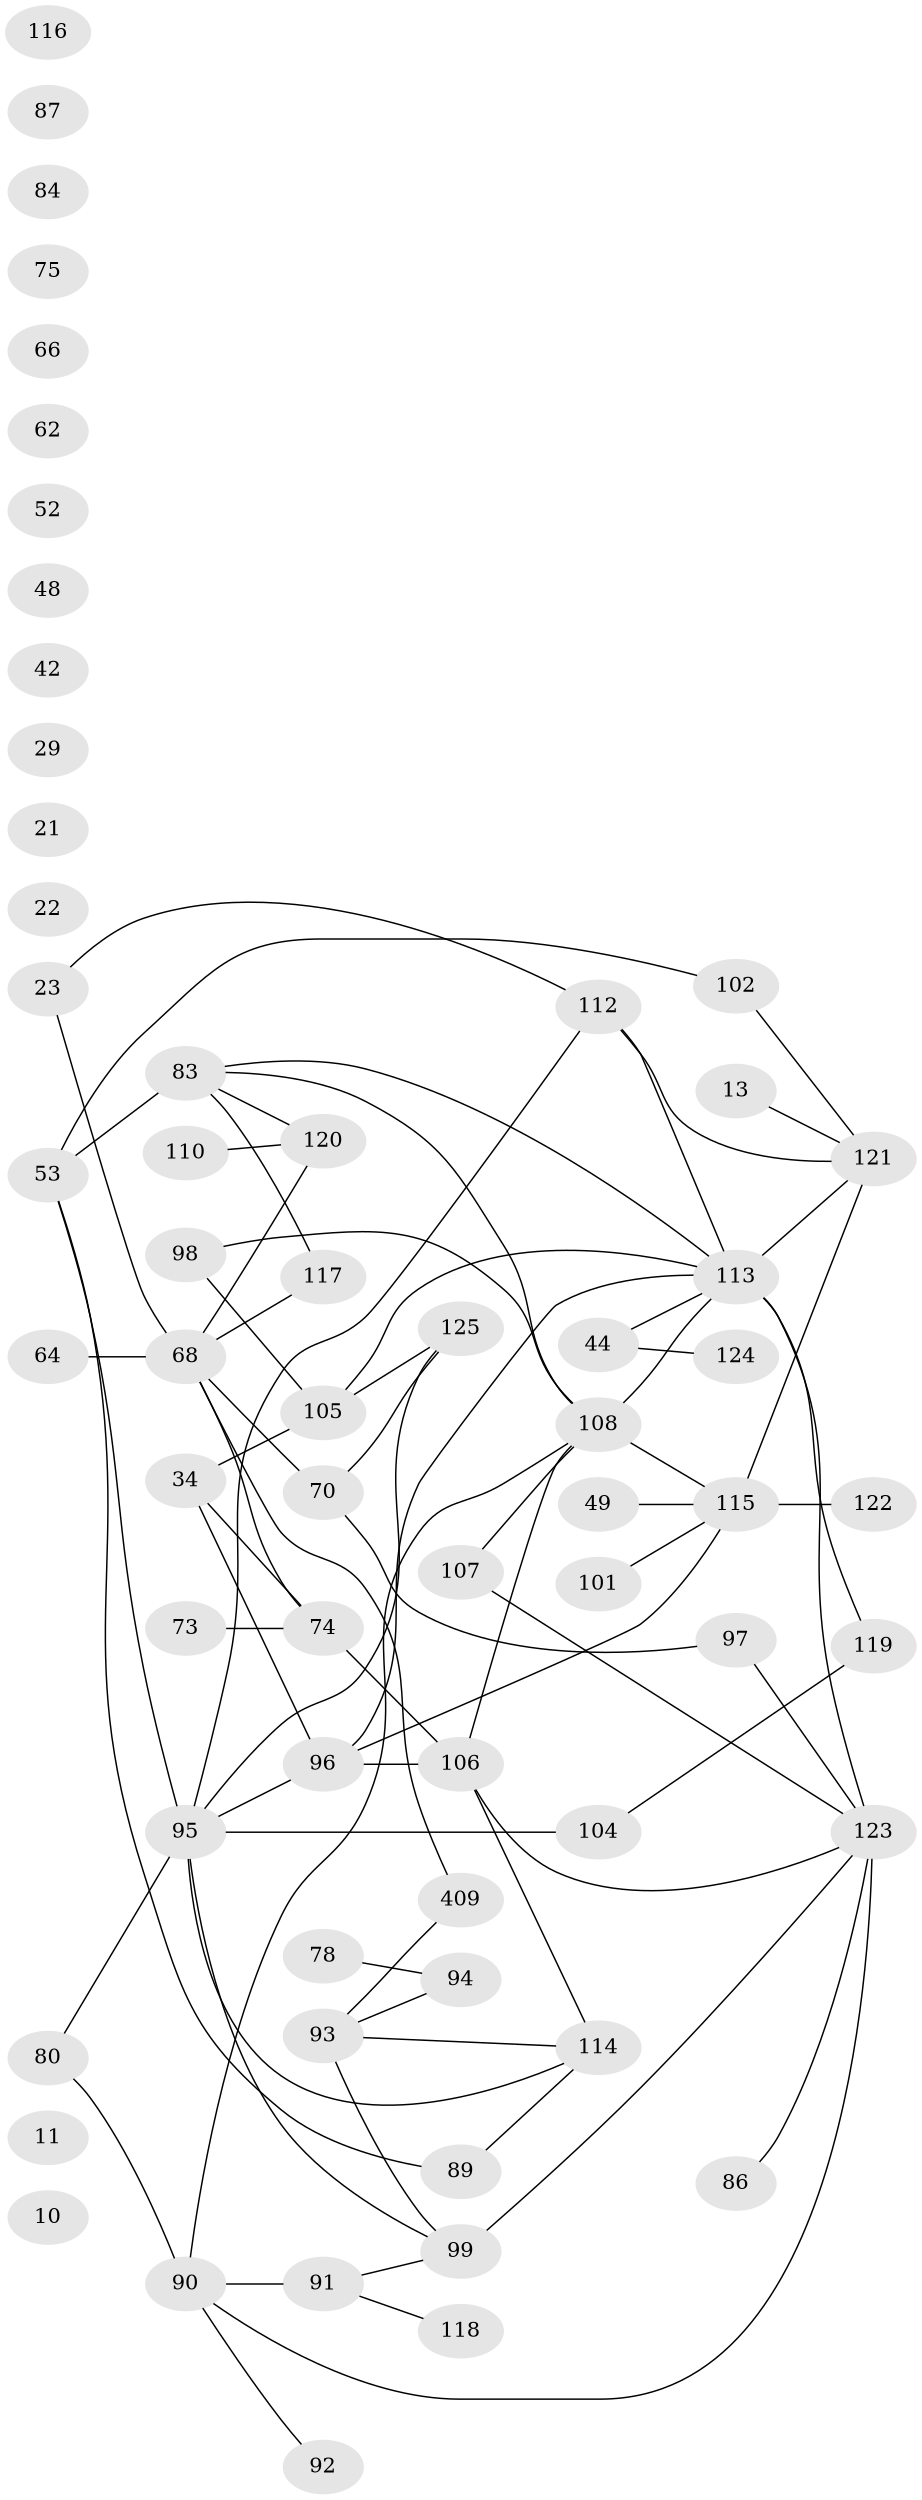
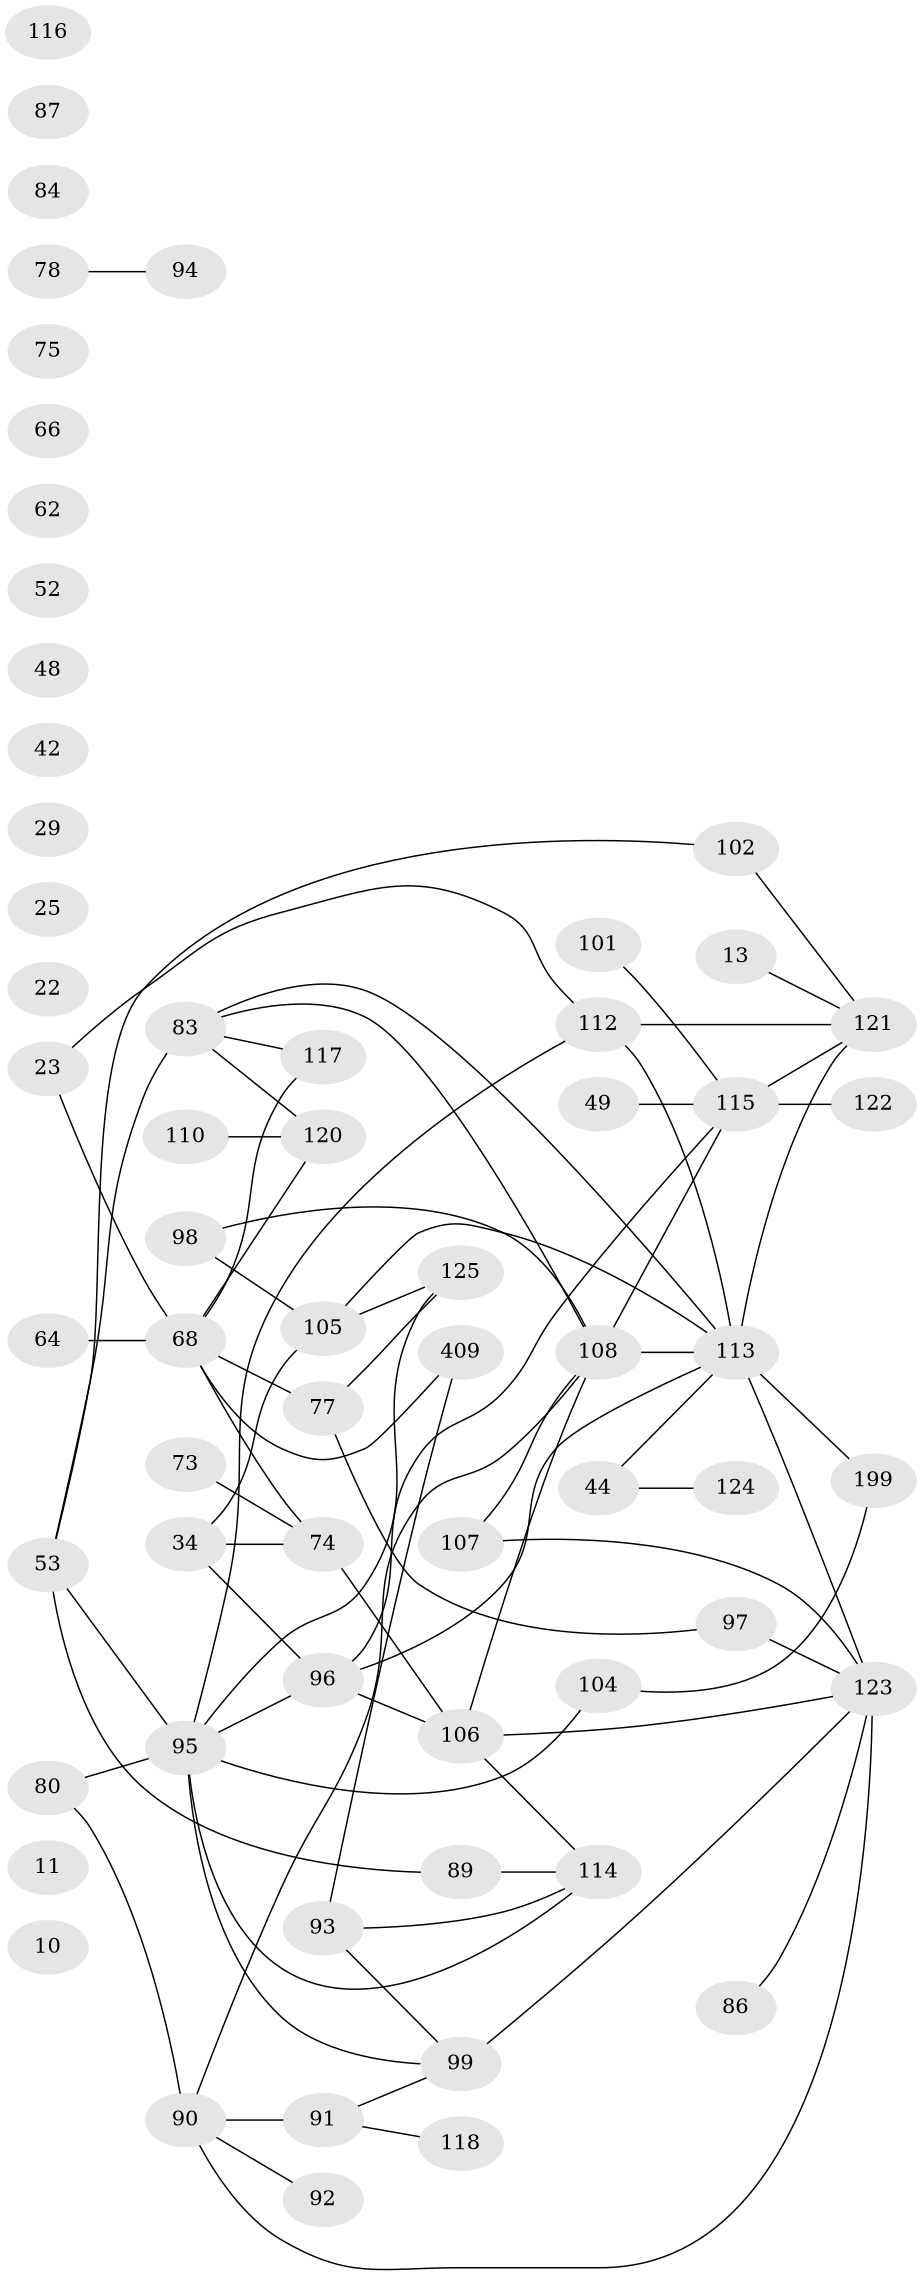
(48, 830) -> (48, 909)
(323, 1493) -> (323, 1408)
(874, 1646) -> (874, 1481)
(392, 2008) -> none
